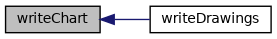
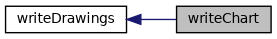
(132, 19) -> (159, 19)
